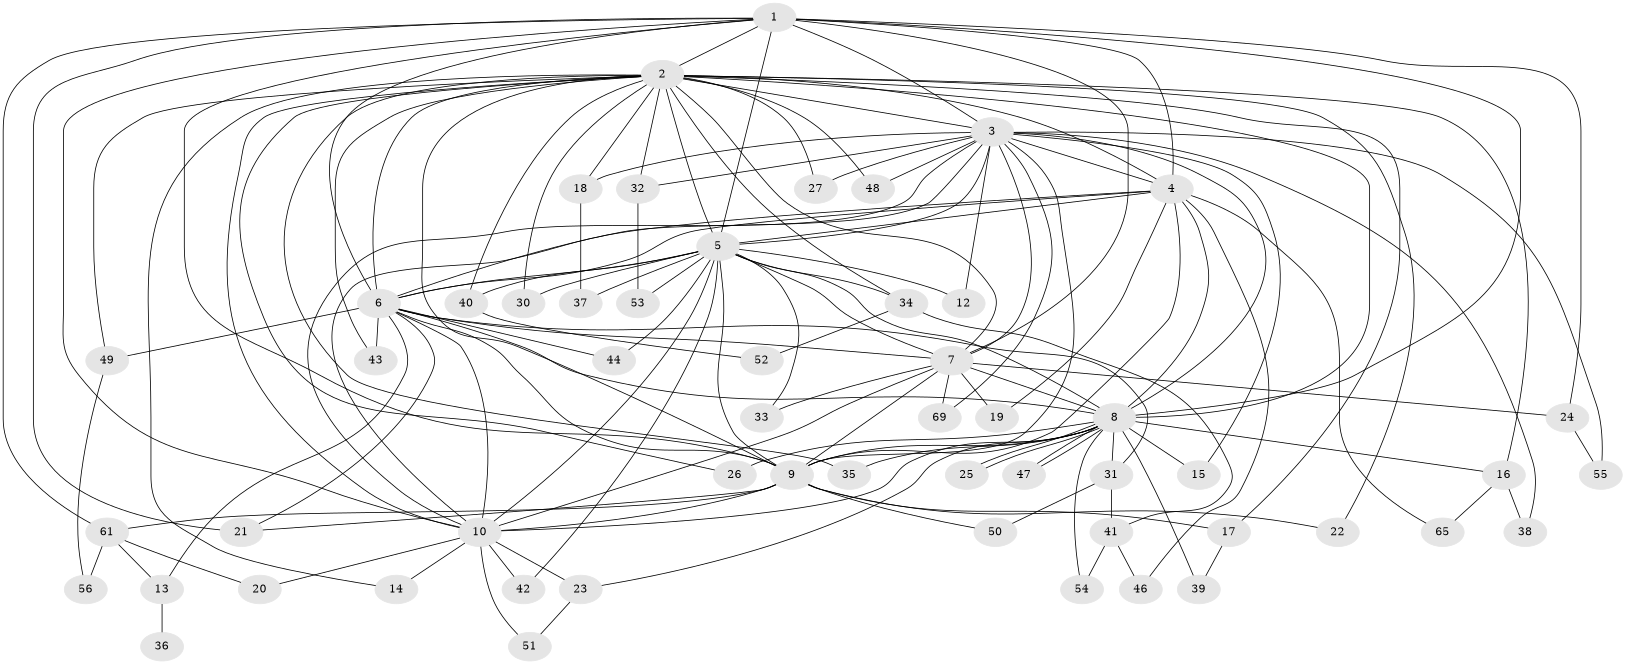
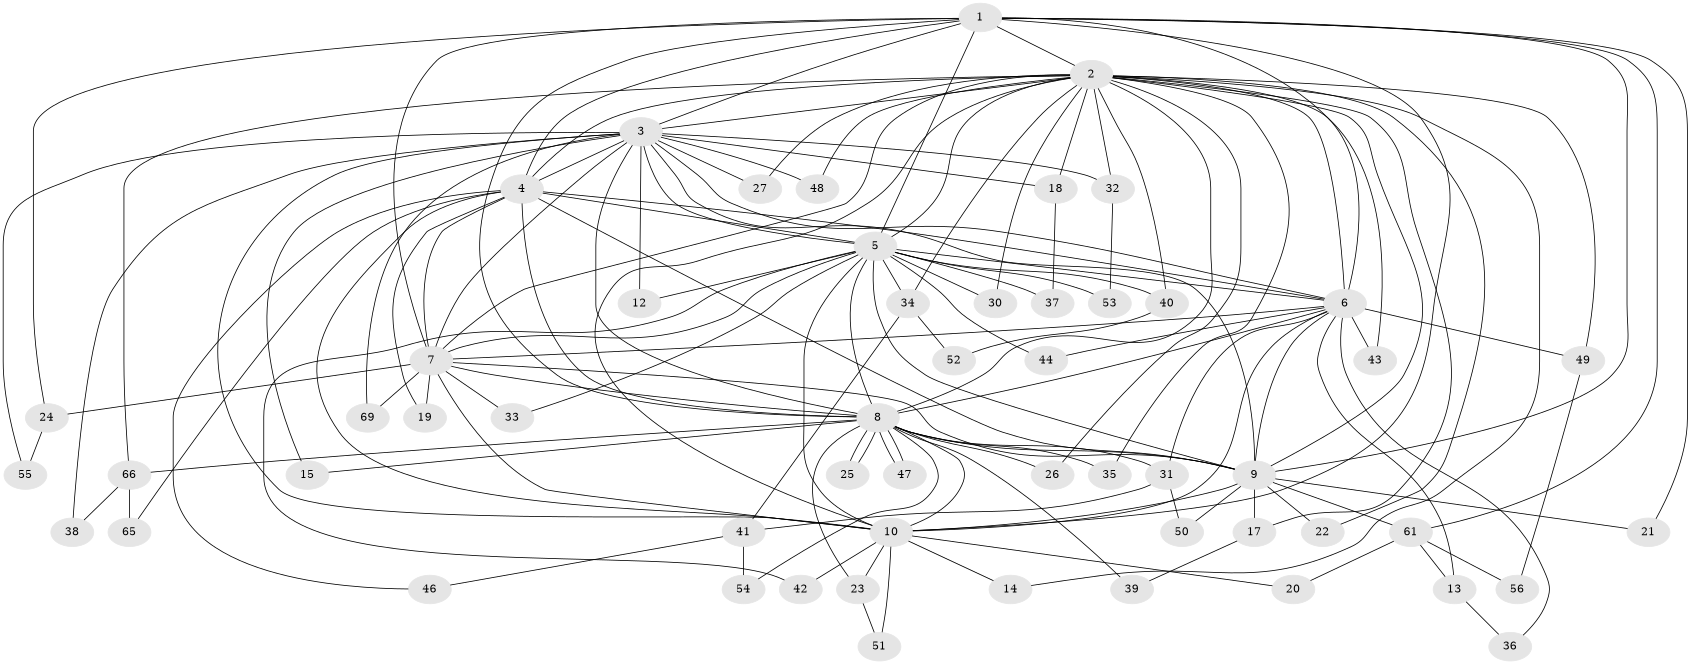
none -> (432, 253)
(386, 436) -> (1451, 478)
(1504, 475) -> (129, 475)
